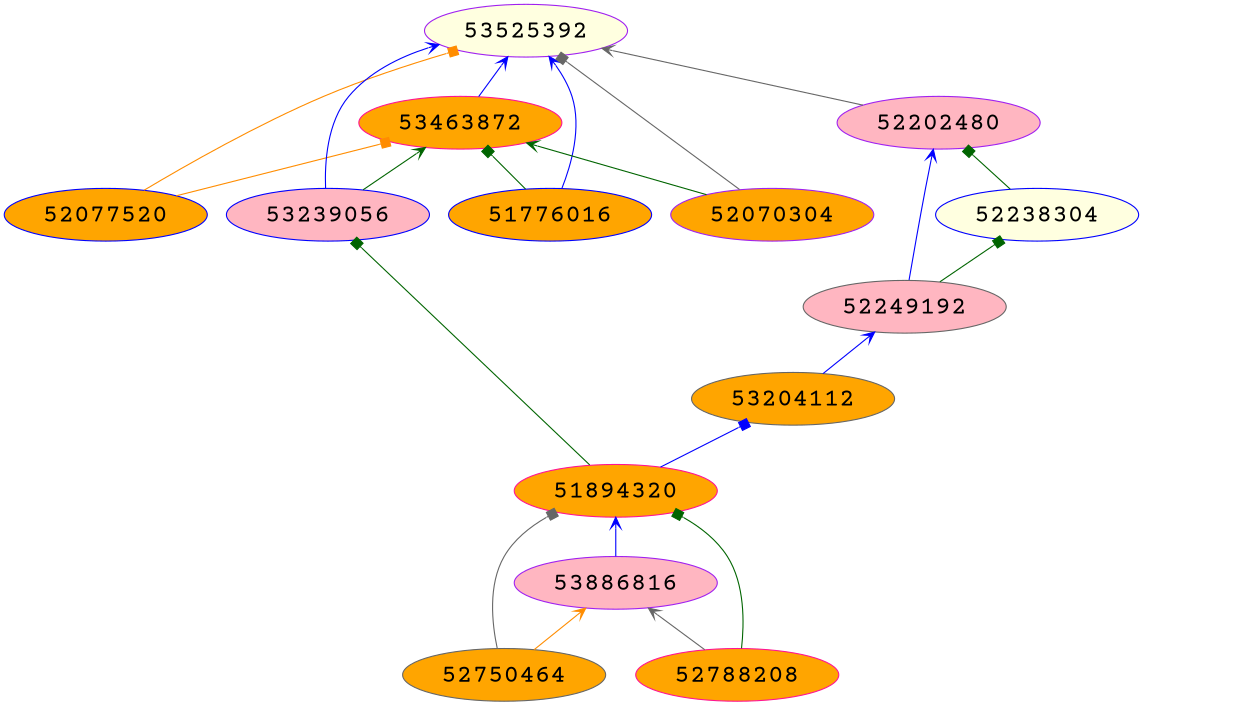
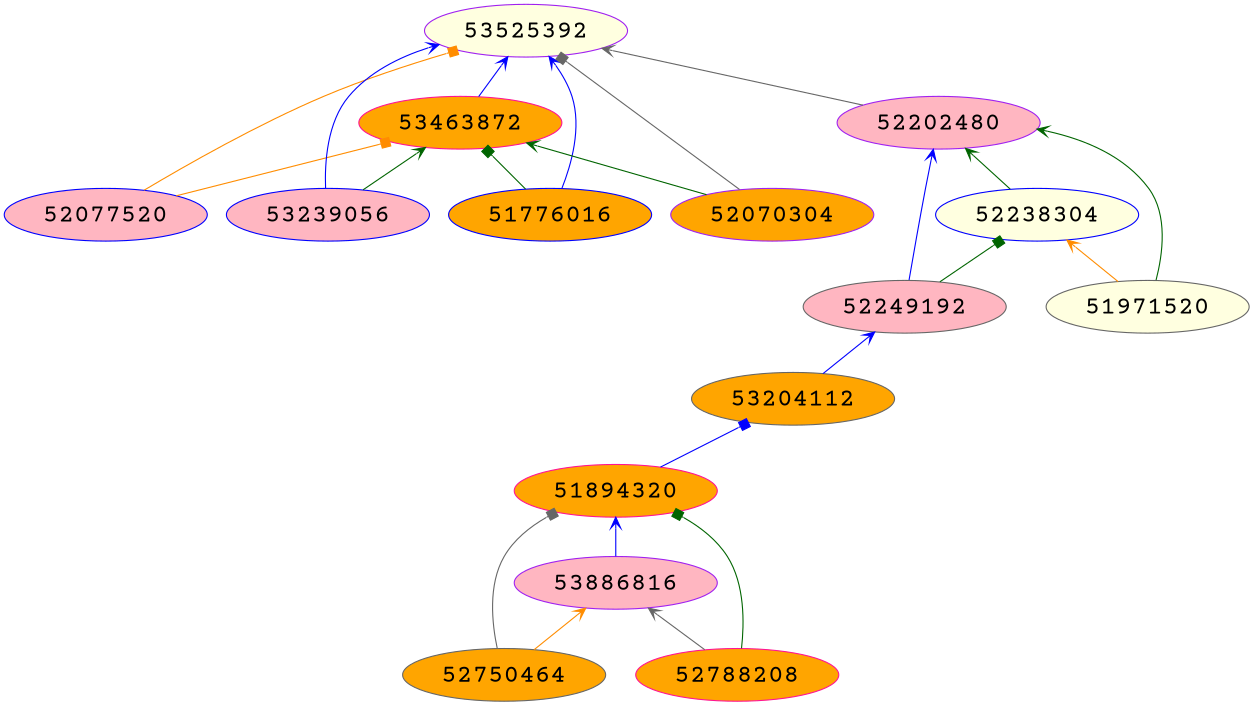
(992, 172) -> (992, 172)
(106, 215) -> (106, 215)
none -> (1148, 307)
(476, 357) -> none
